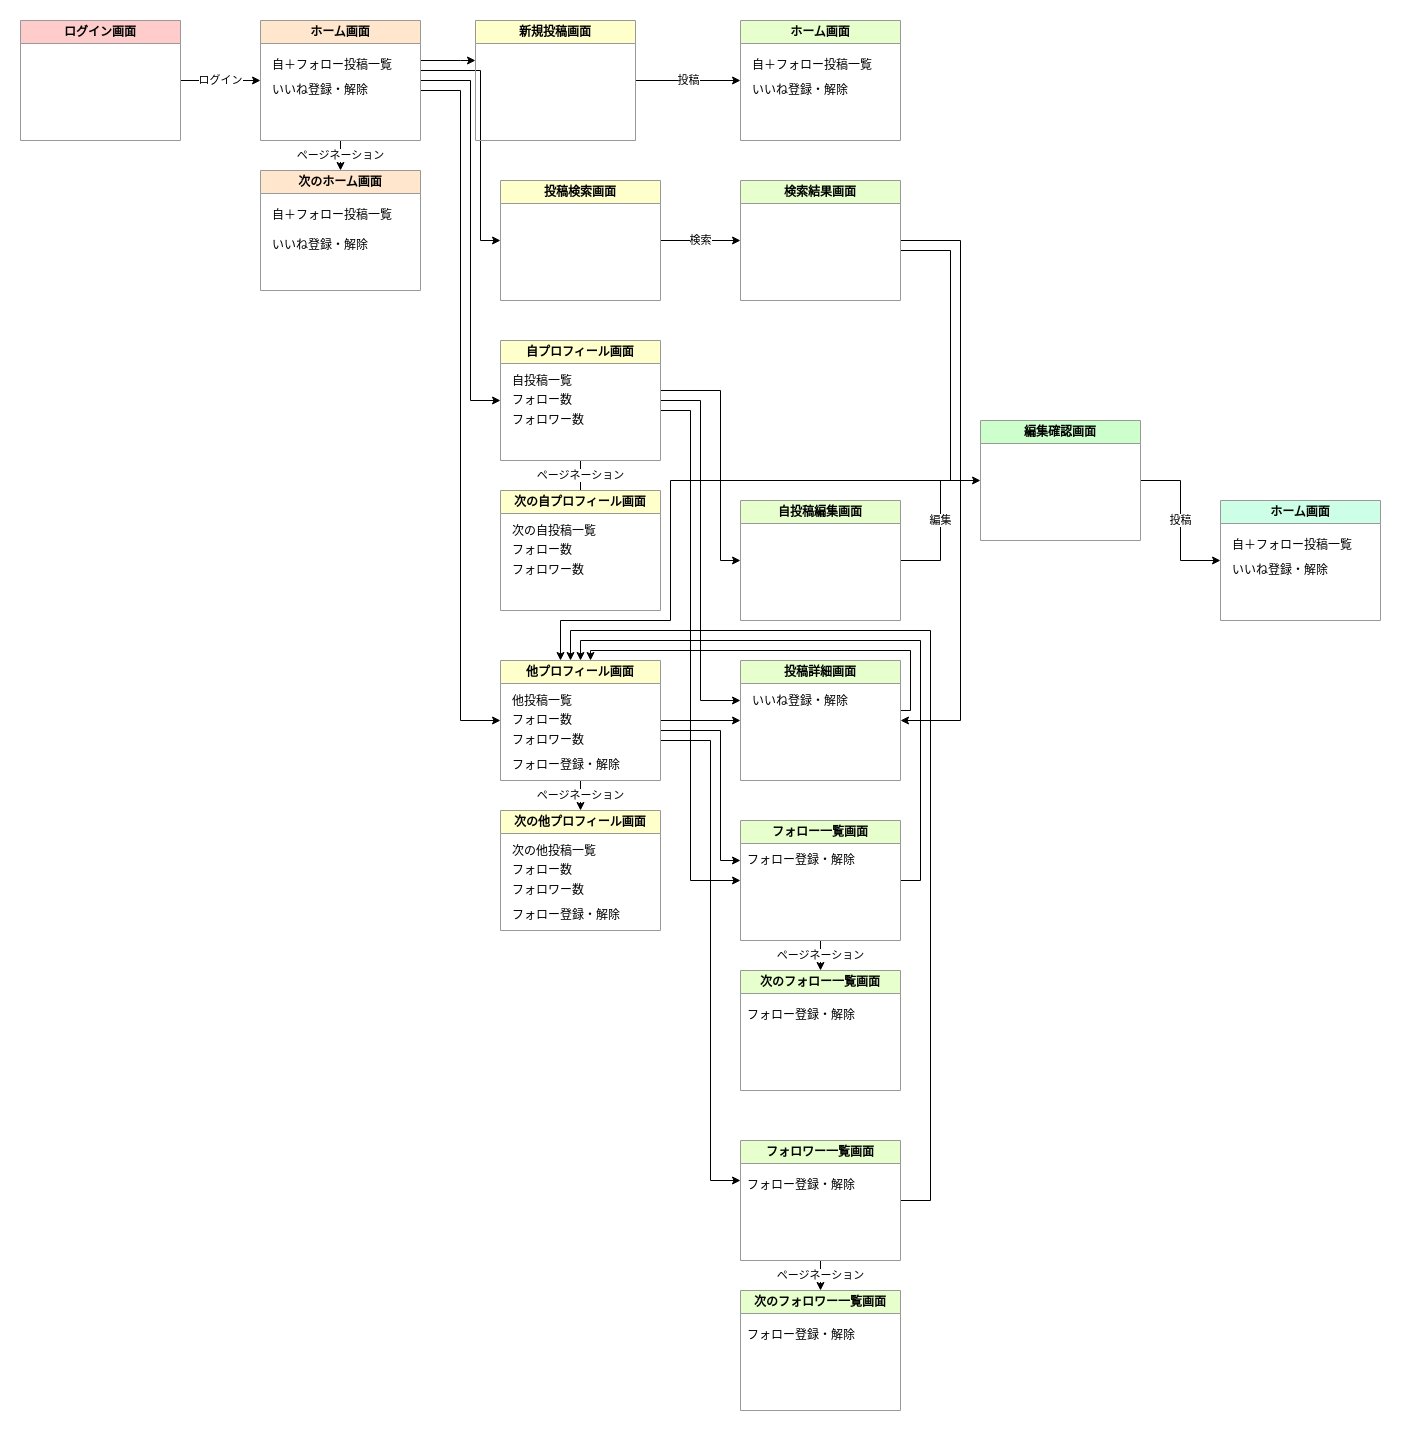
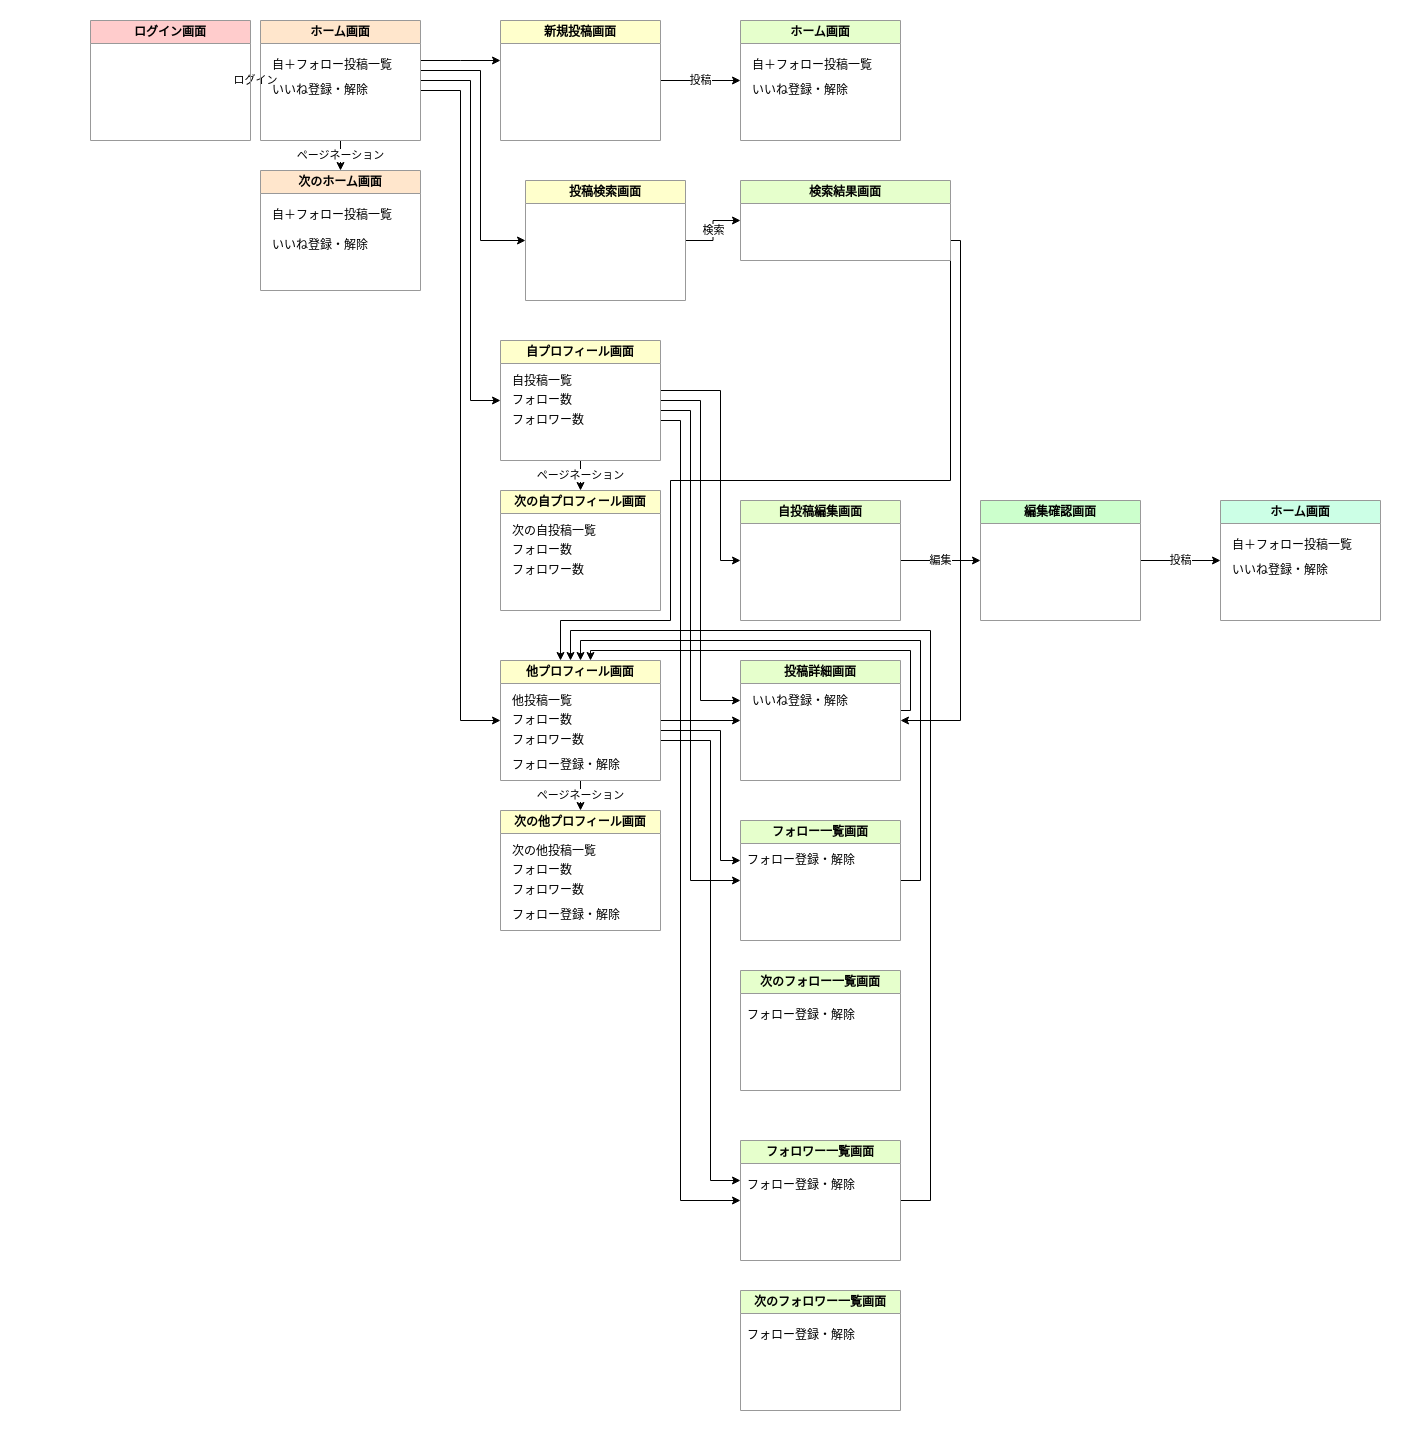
(101, 81) -> (171, 81)
(556, 81) -> (581, 81)
(581, 241) -> (606, 241)
(821, 241) -> (846, 221)
(1061, 481) -> (1061, 561)
(581, 485) -> (581, 482)
none -> (681, 828)
(821, 959) -> none
(821, 1279) -> none
